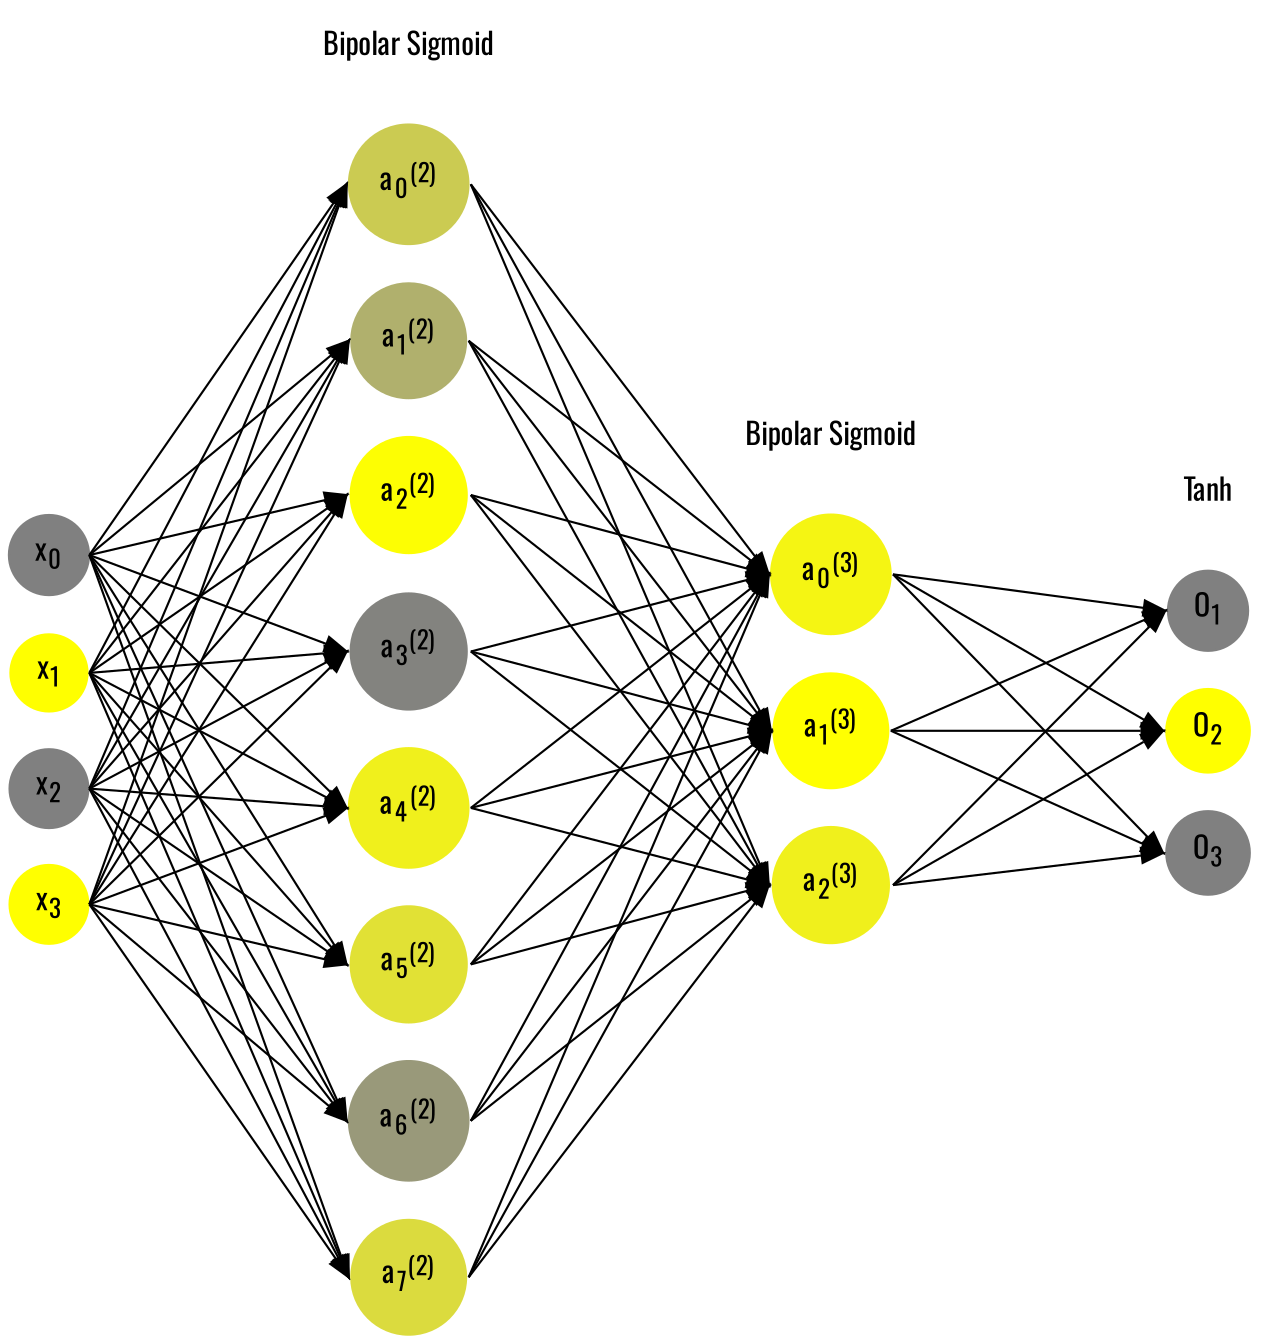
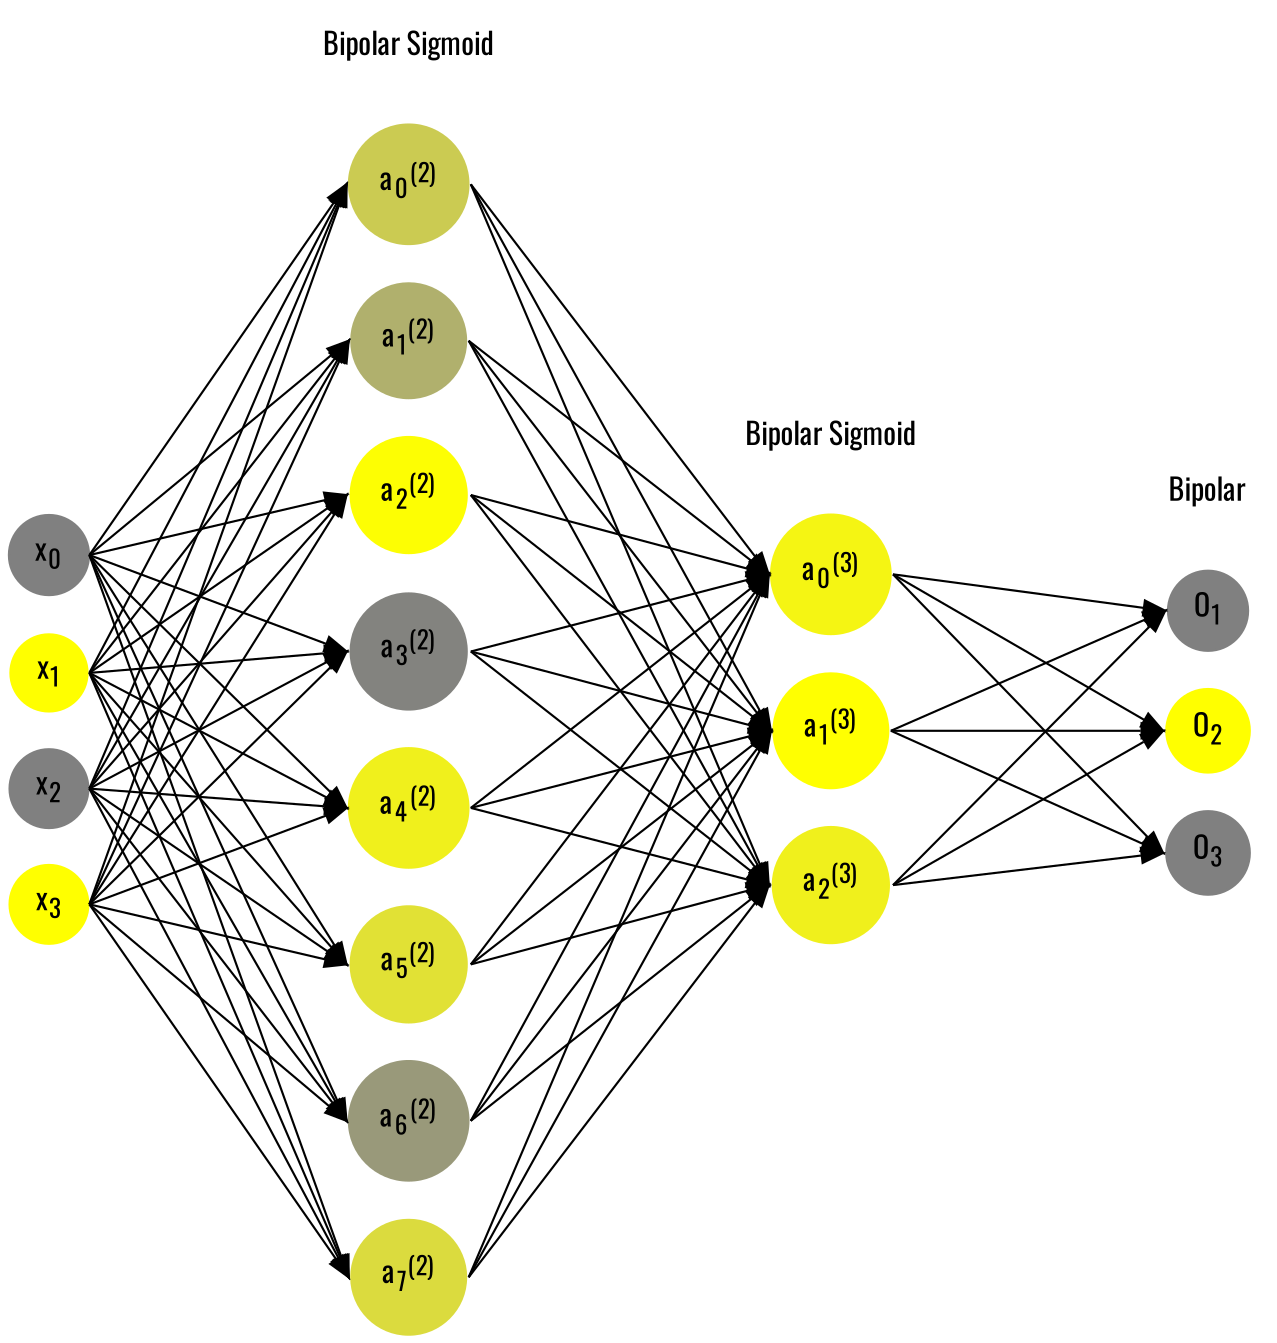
(1208, 493) -> (1208, 493)
